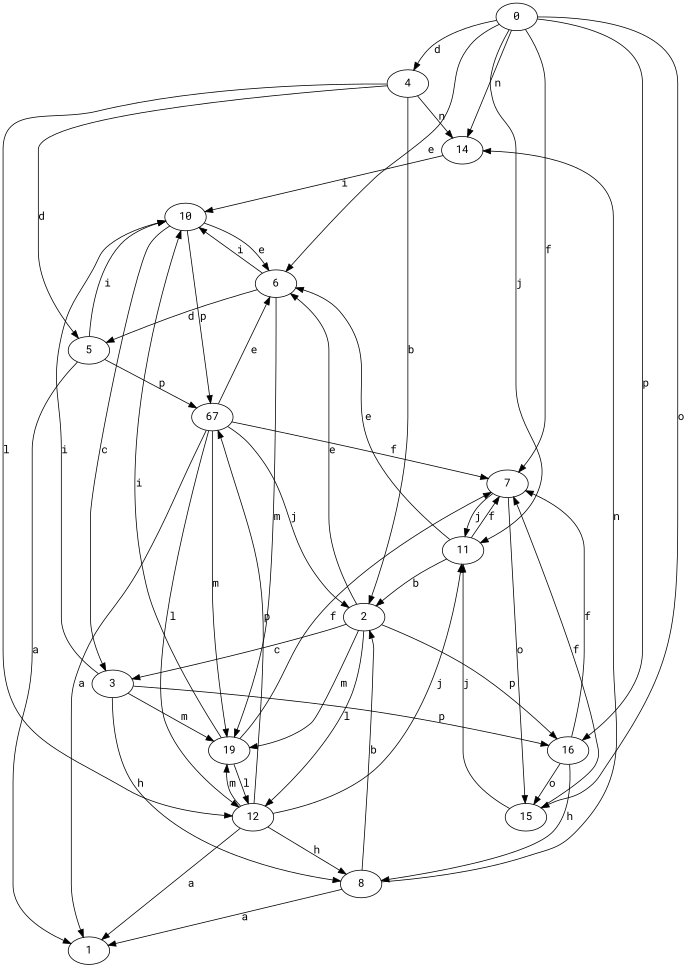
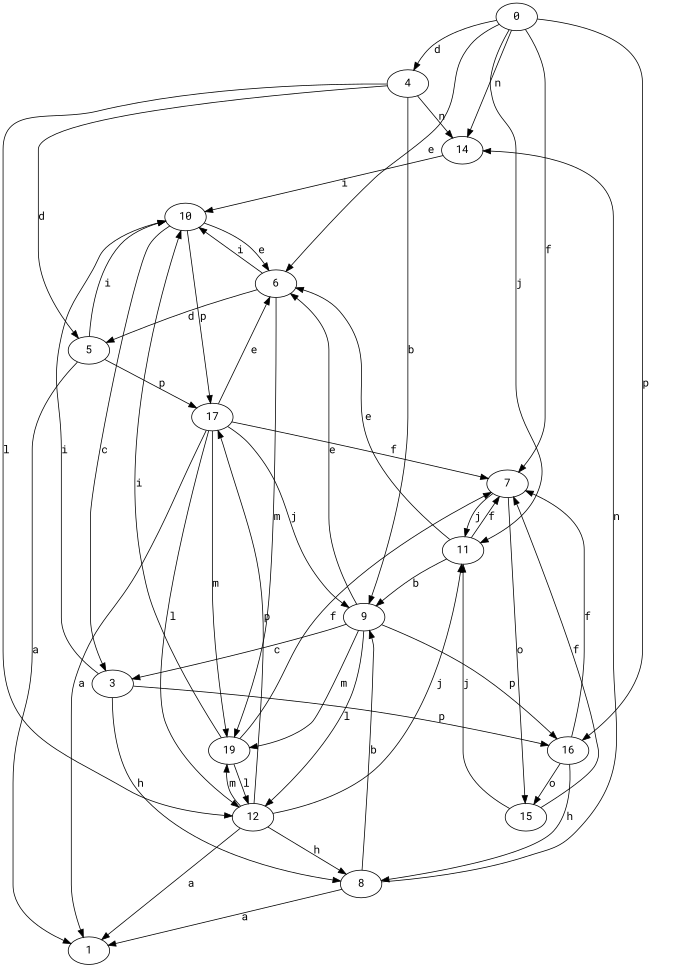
(678, 383) -> none
(212, 417) -> (212, 417)
(364, 617) -> (364, 617)
(169, 717) -> none
